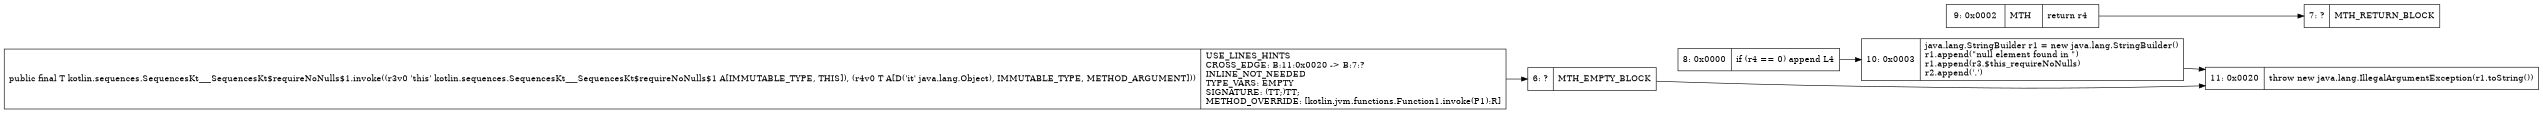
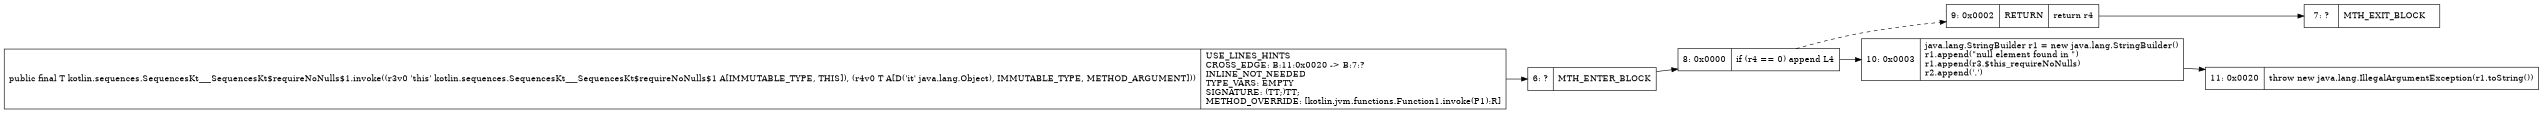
(2021, 16) -> (2024, 16)
(2385, 16) -> (2385, 16)
none -> (1867, 32)
(1605, 79) -> (1605, 79)
(1928, 87) -> (1664, 71)
